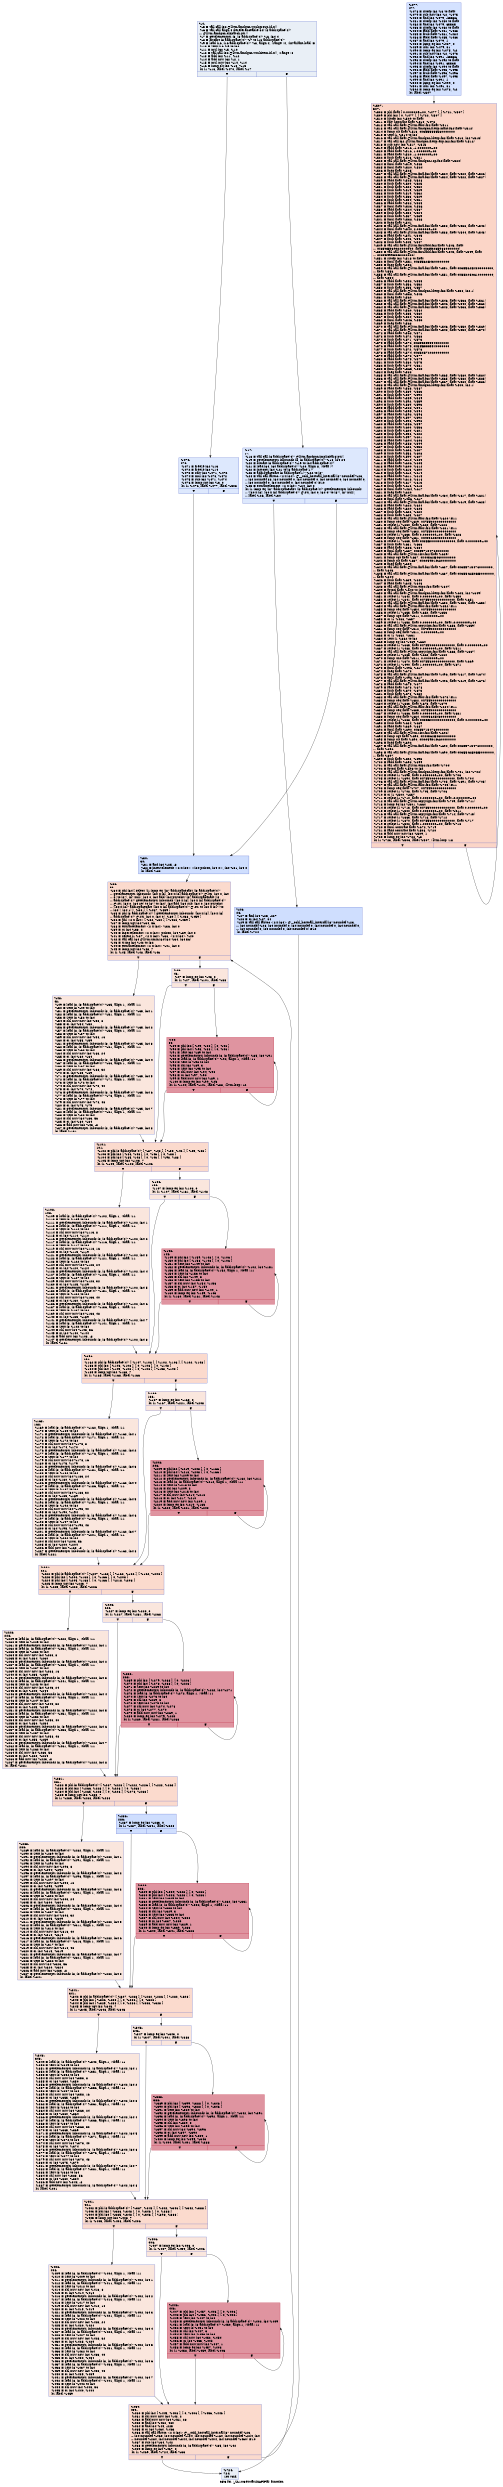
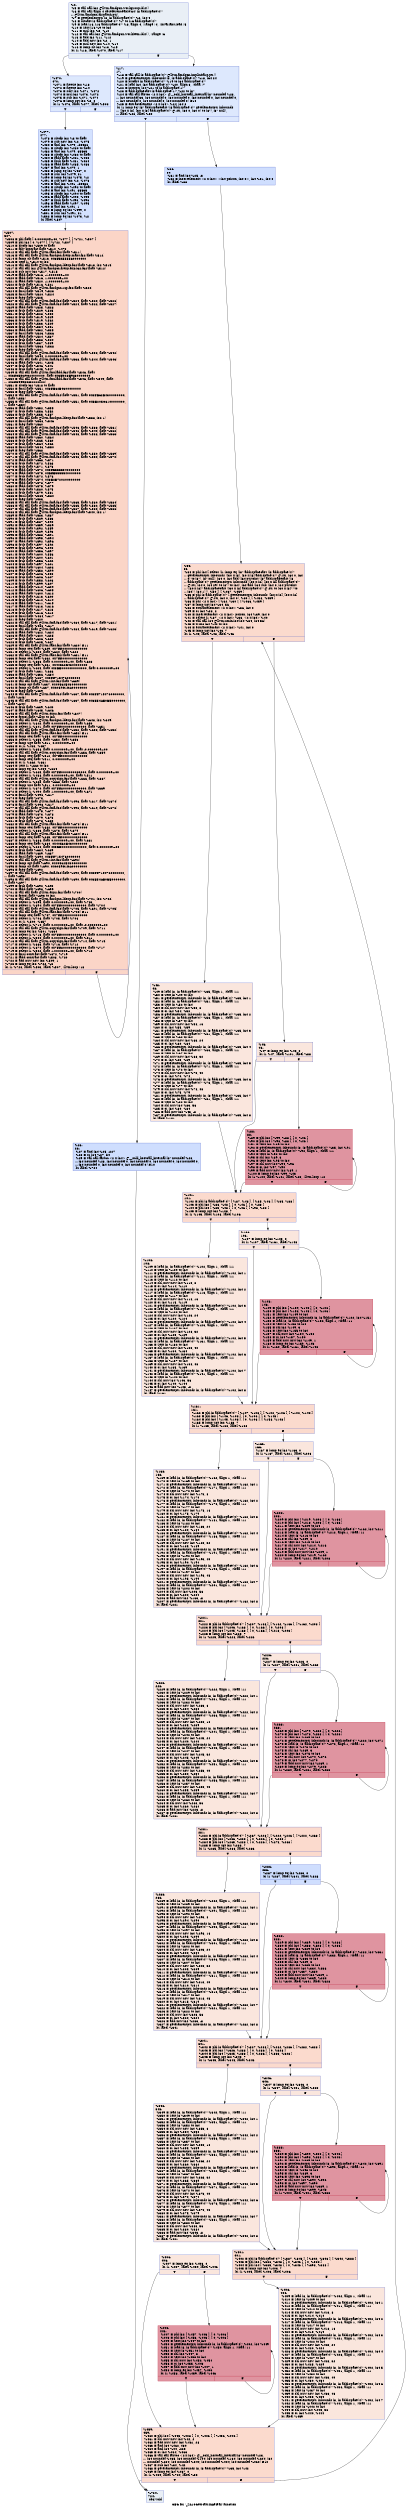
(194, 674) -> (65, 120)
(177, 2232) -> none
(230, 2477) -> (155, 2500)
